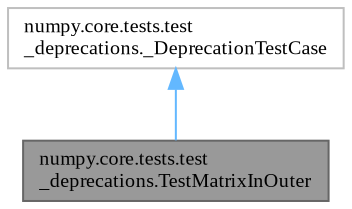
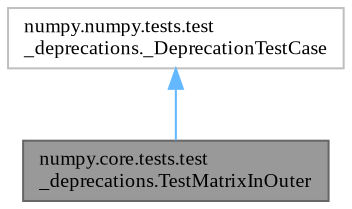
(176, 38) -> (176, 38)
